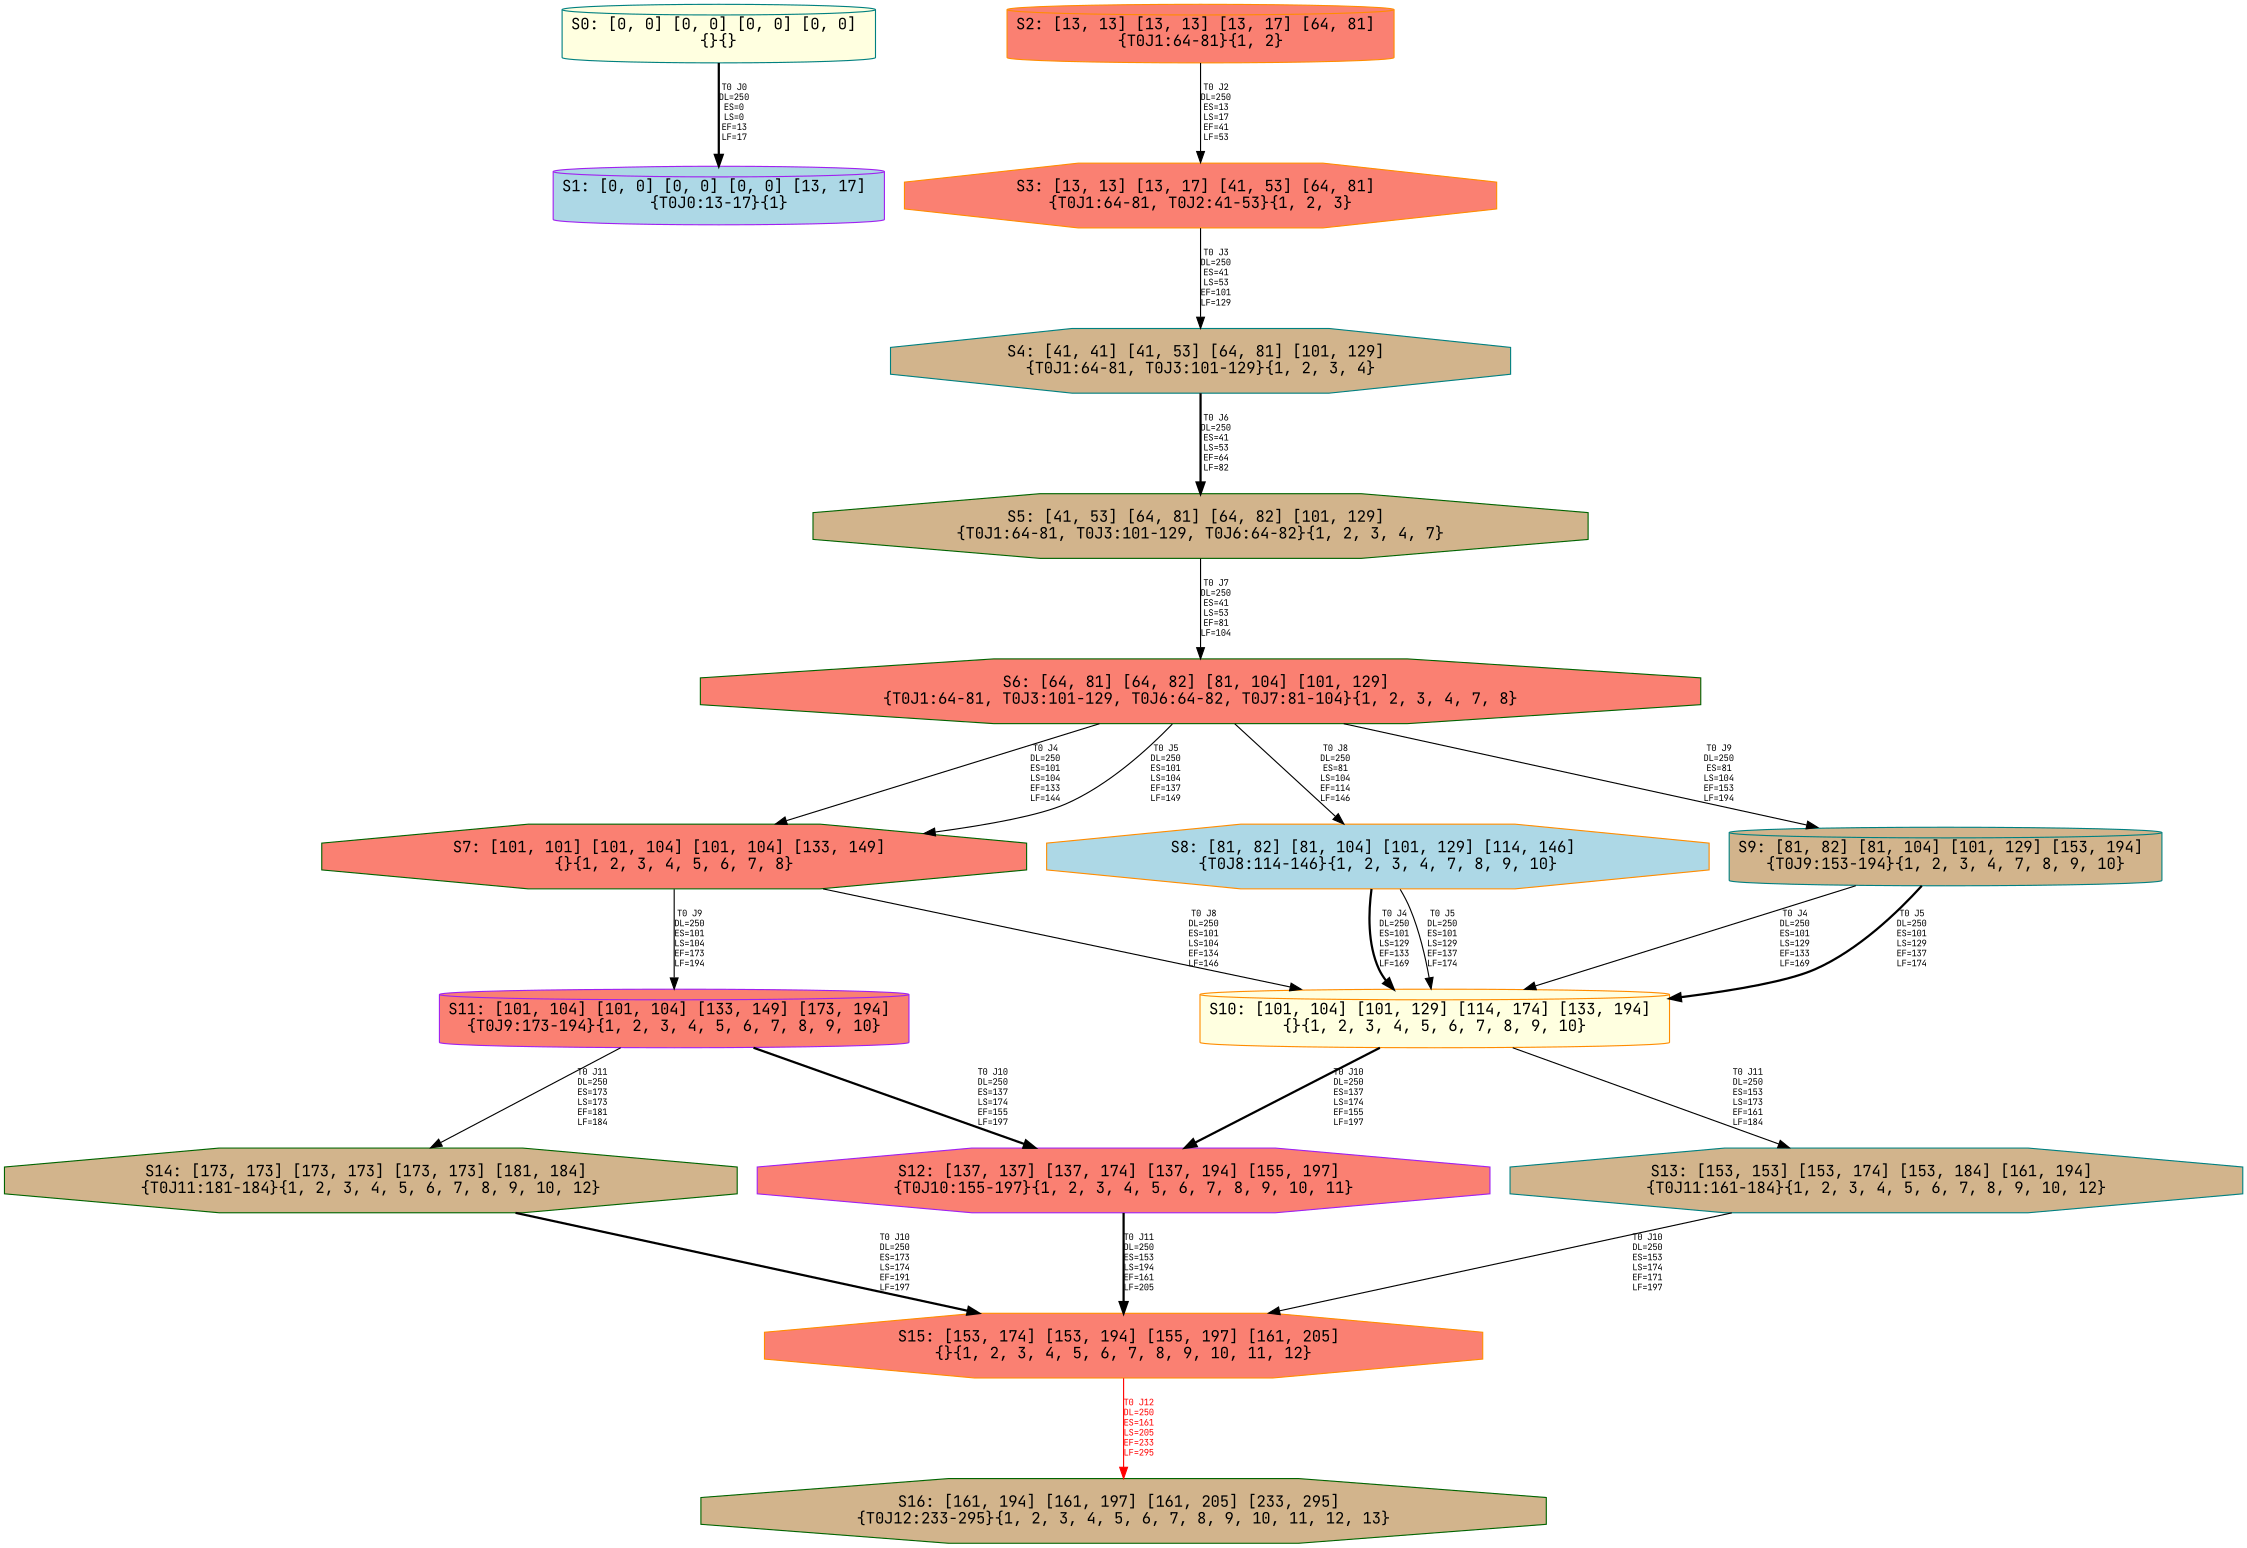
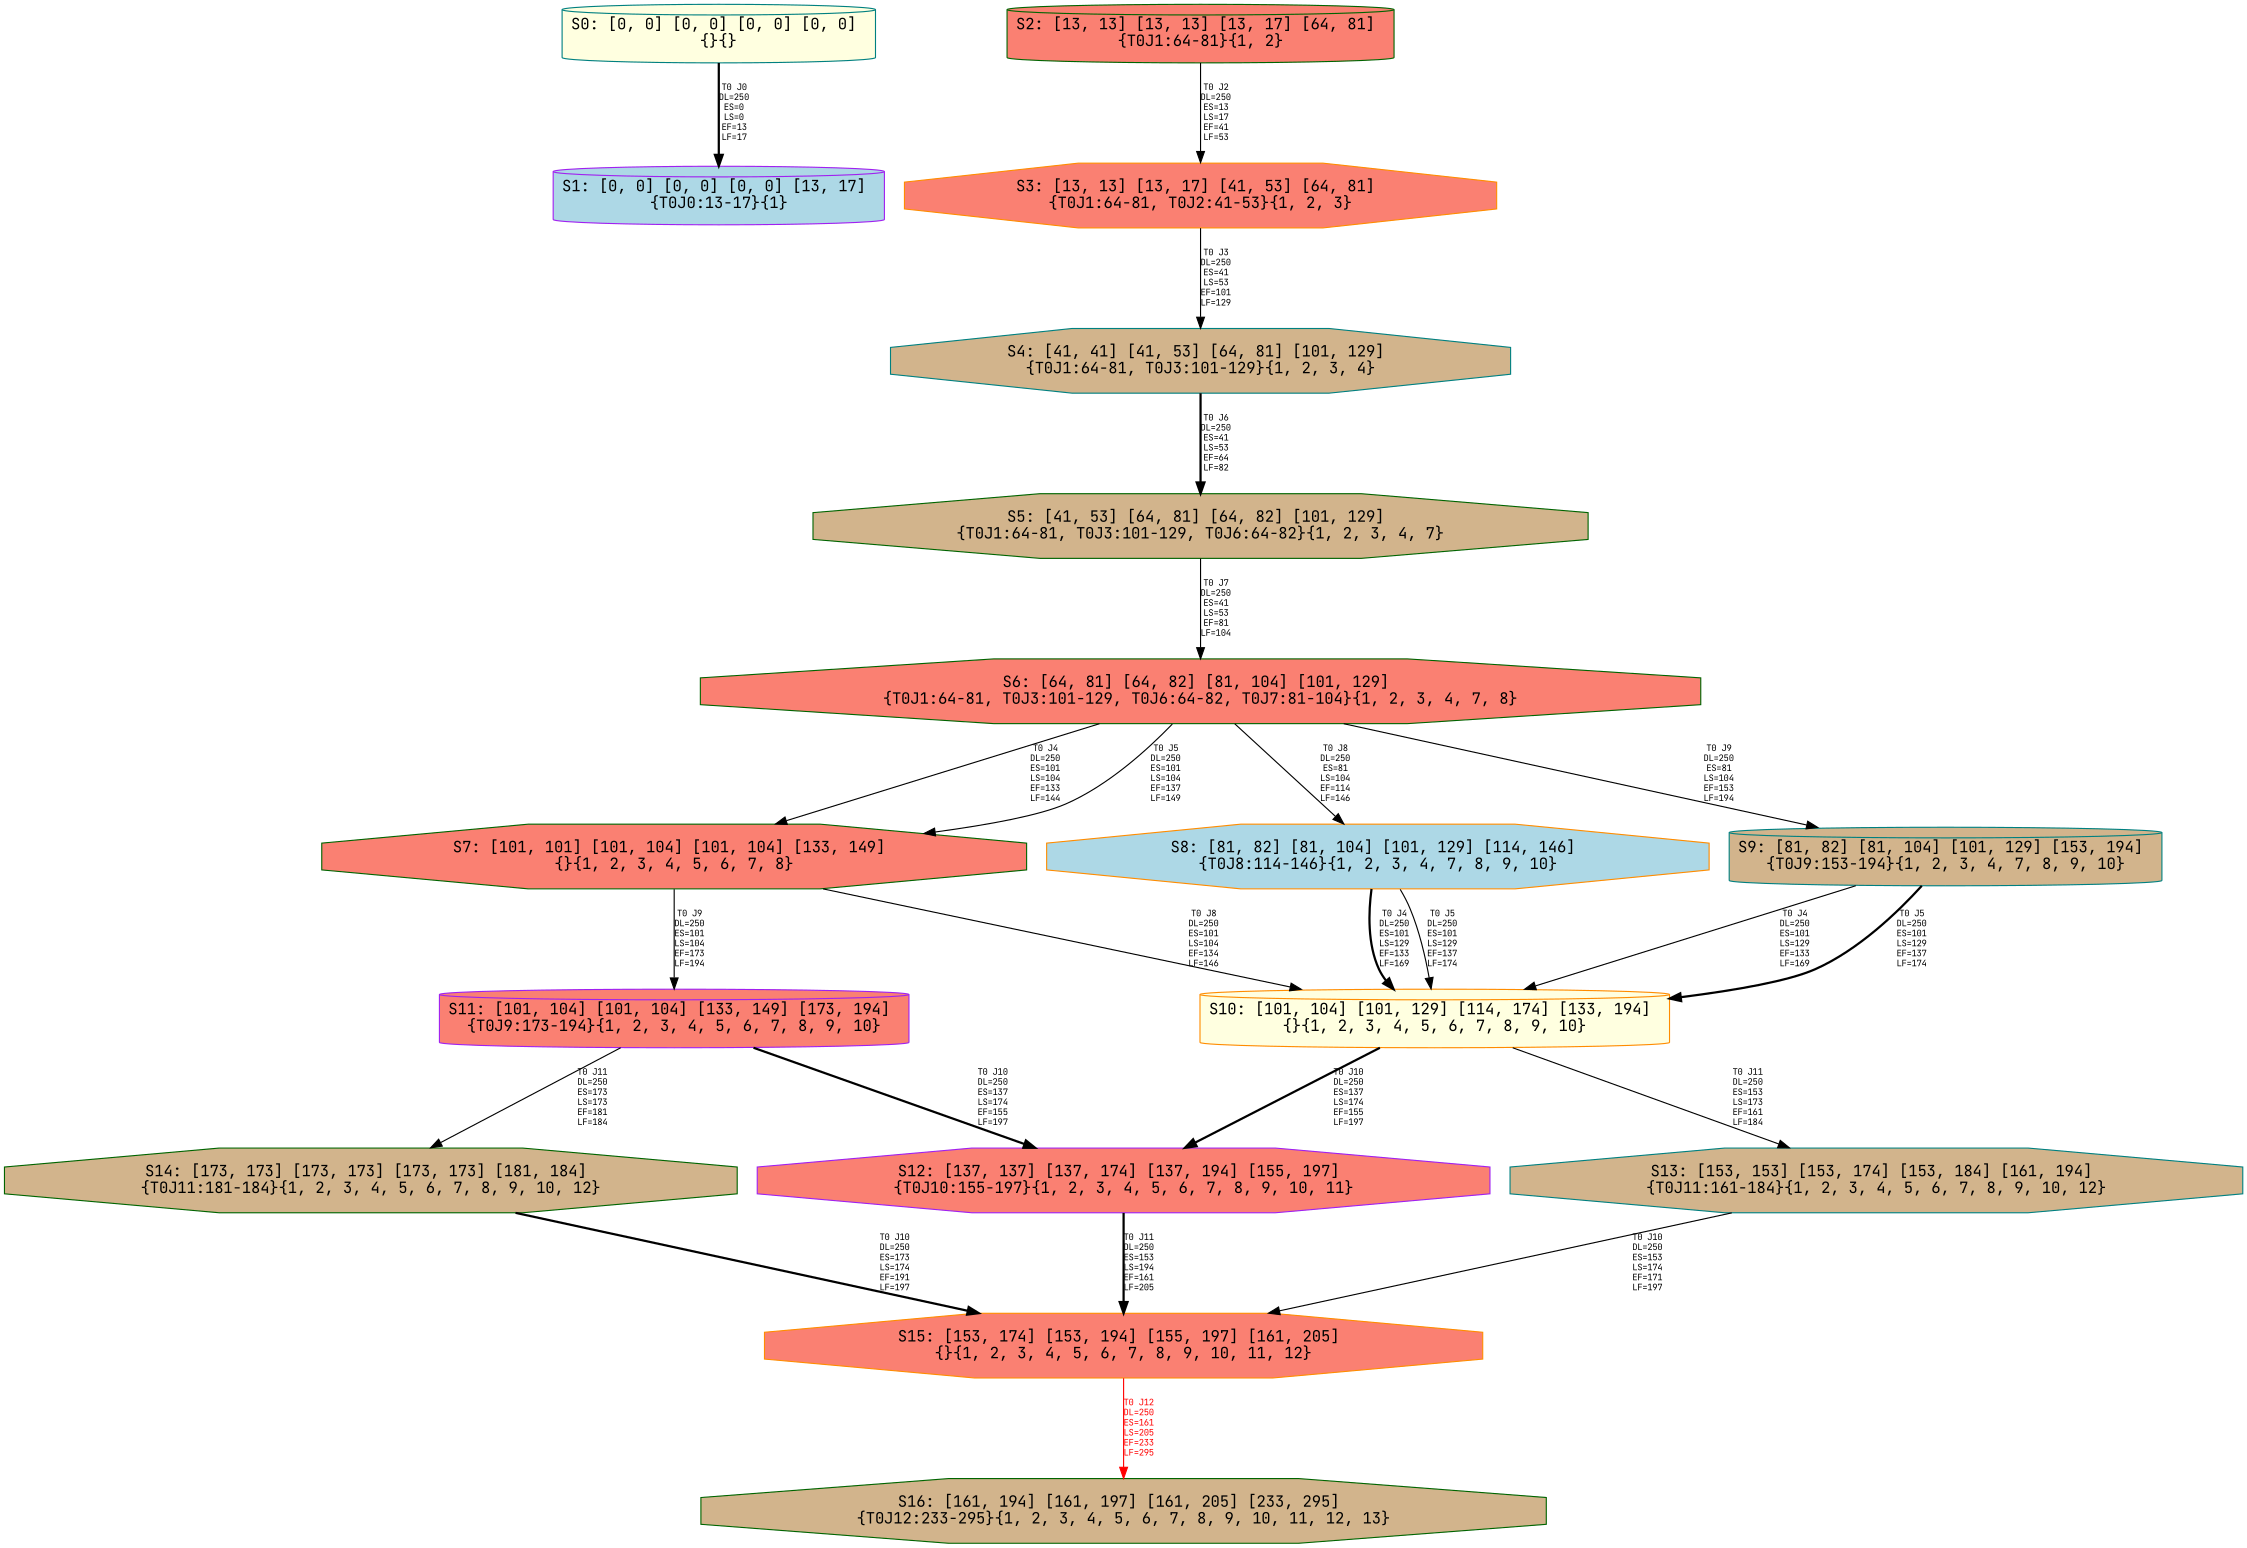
(1201, 34) -> (1201, 34)
